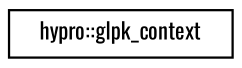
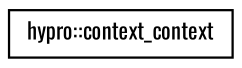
(121, 34) -> (121, 34)
